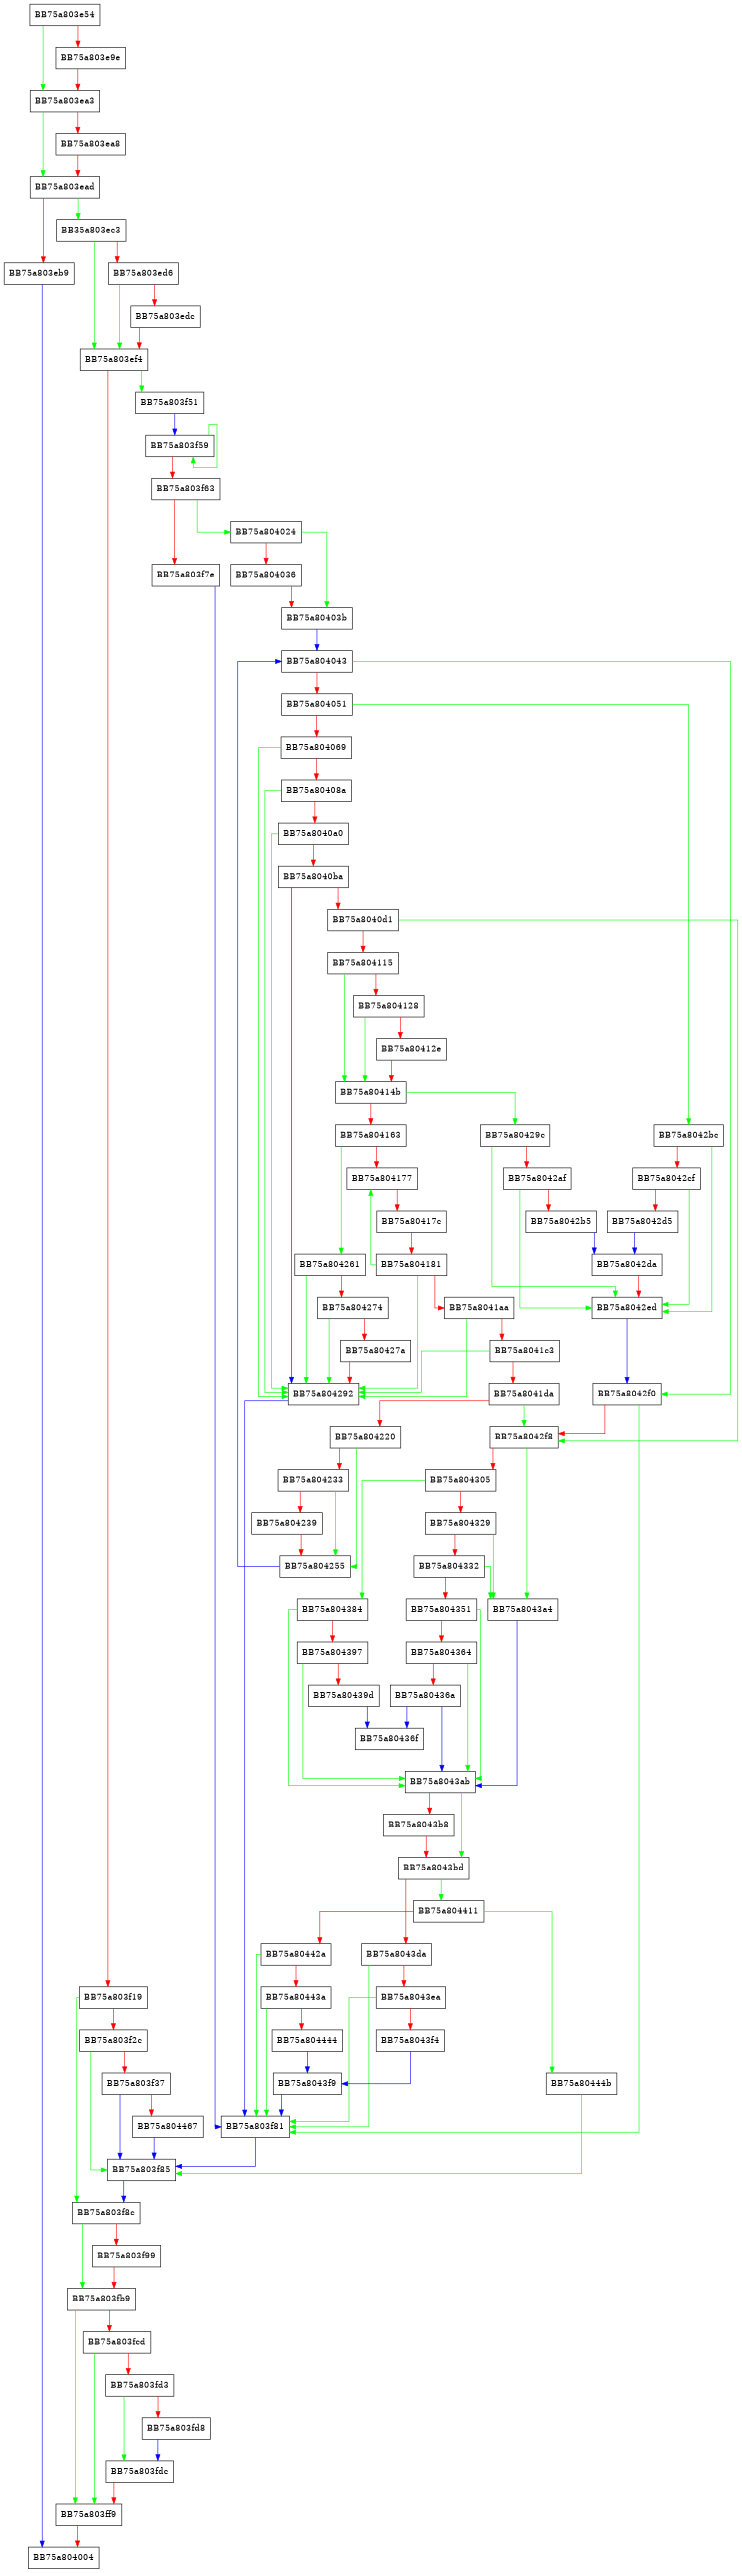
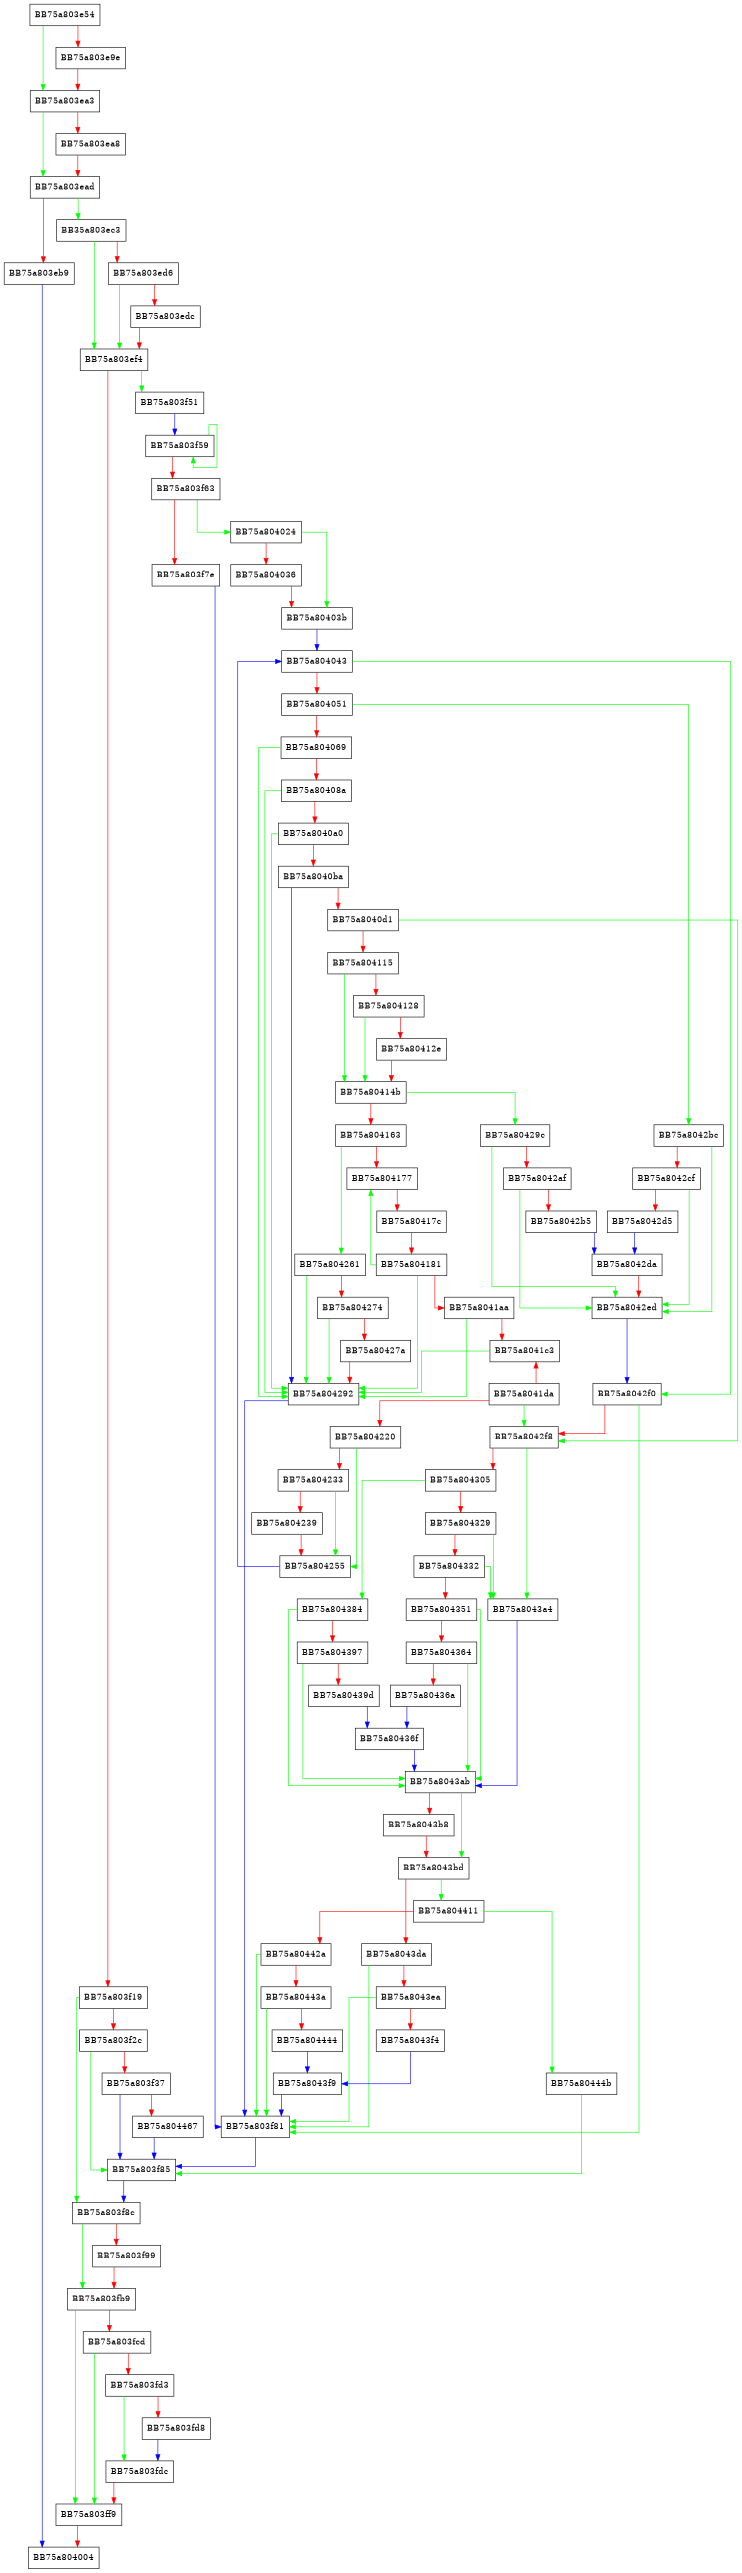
(513, 1370) -> (536, 1376)
(442, 1736) -> (414, 1757)
